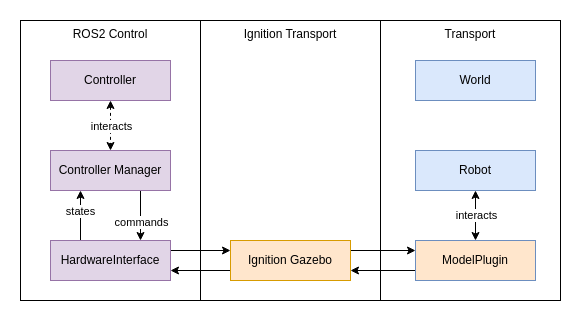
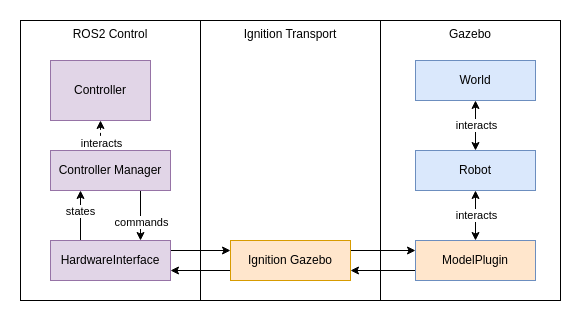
(471, 35) -> (471, 35)
(111, 81) -> (101, 91)
none -> (476, 126)
